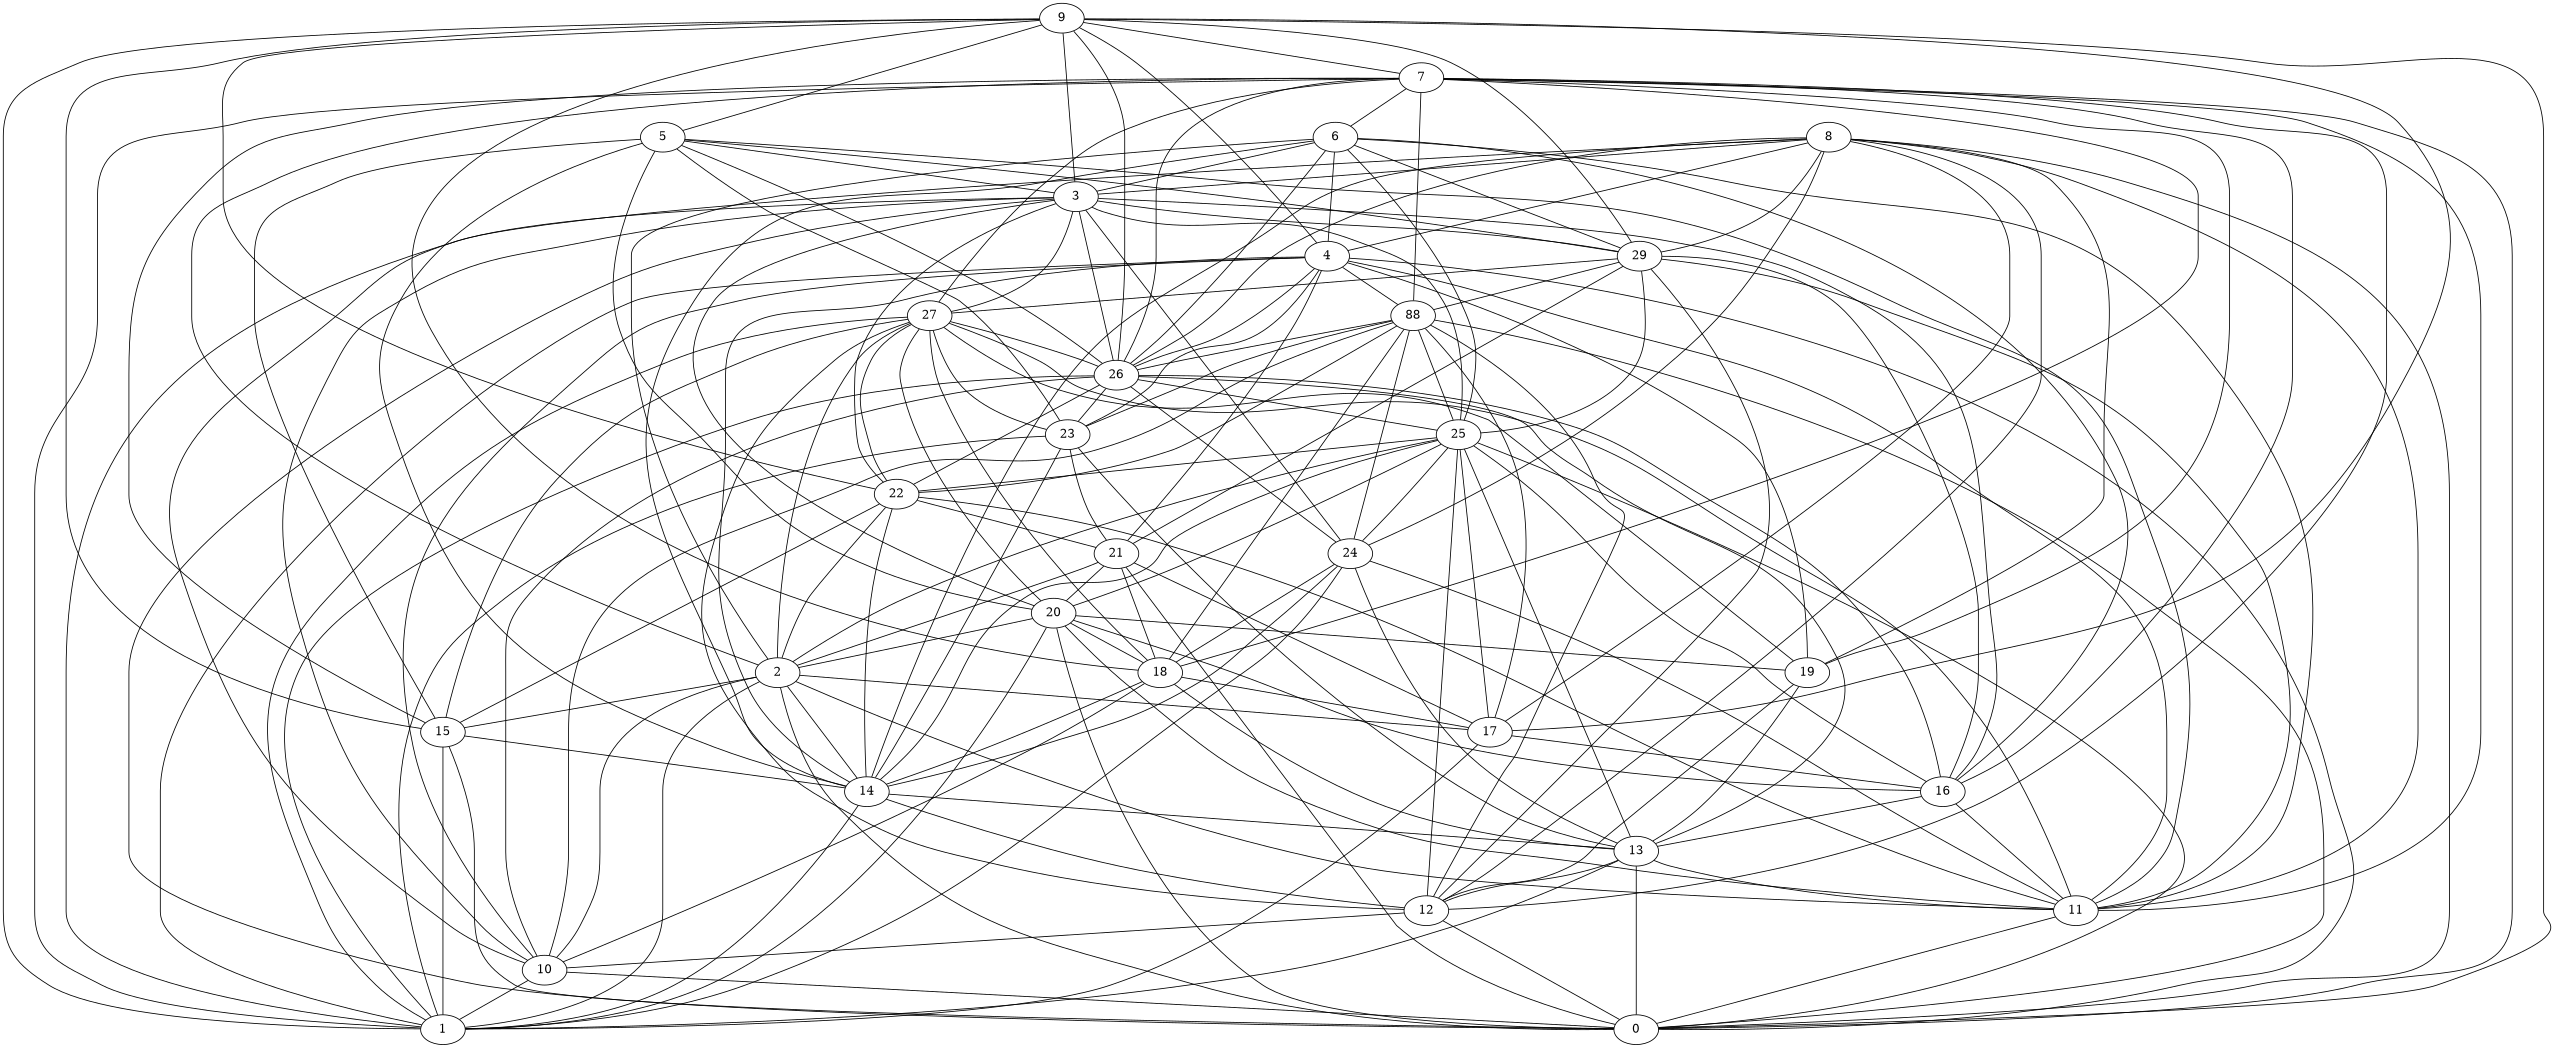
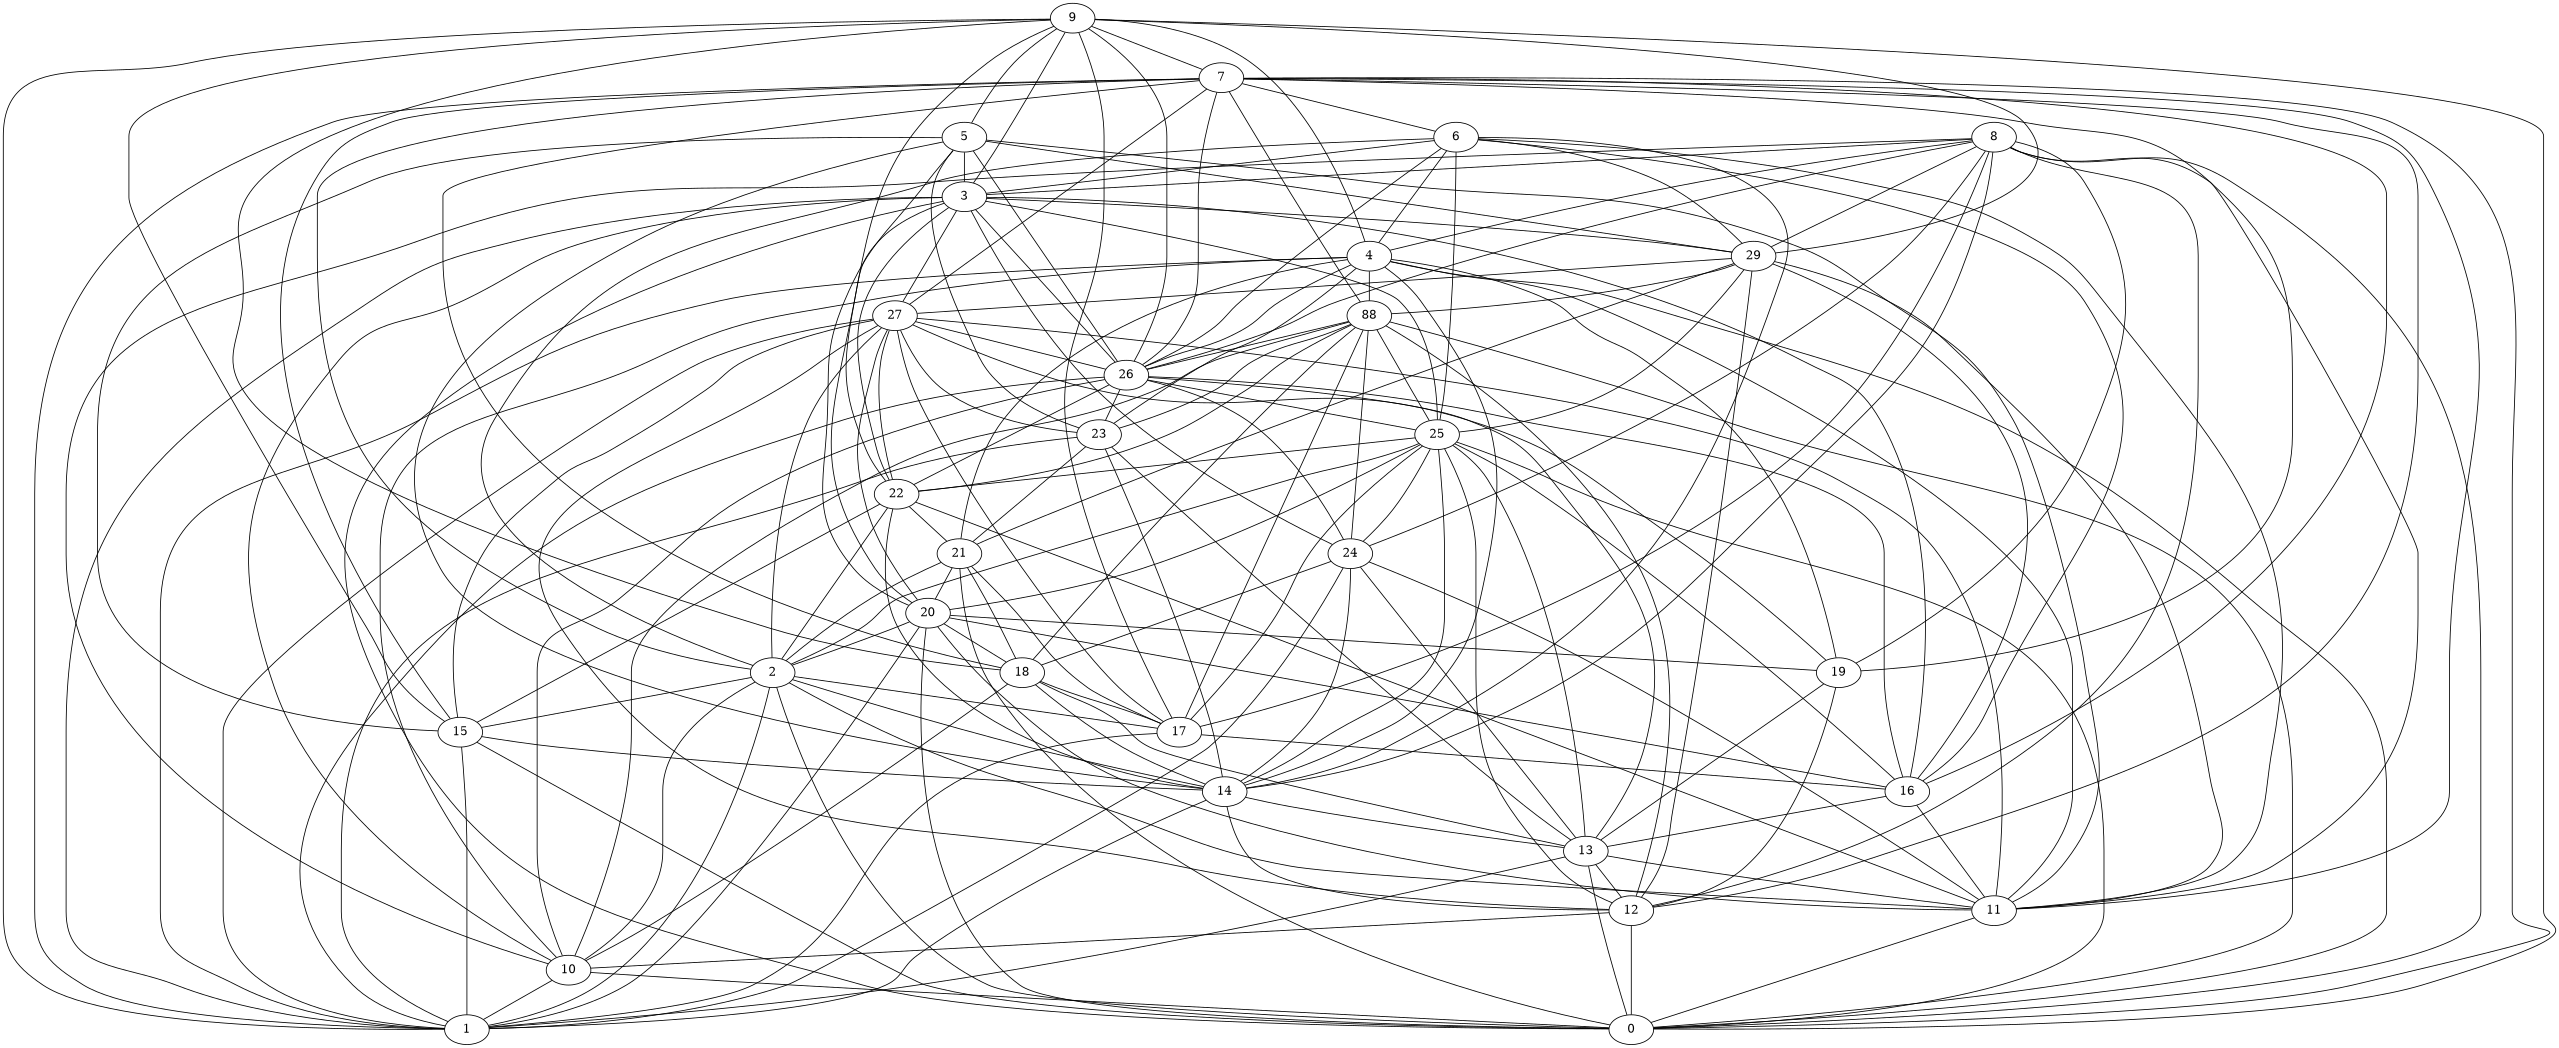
(1007, 502) -> (1005, 543)
